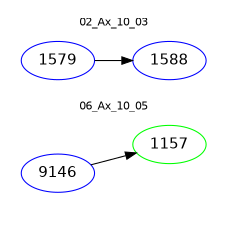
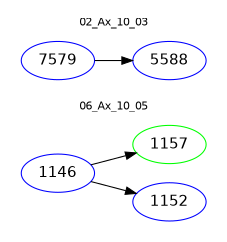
(58, 61) -> (58, 61)
(169, 61) -> (169, 61)
(58, 173) -> (58, 173)
none -> (169, 202)
